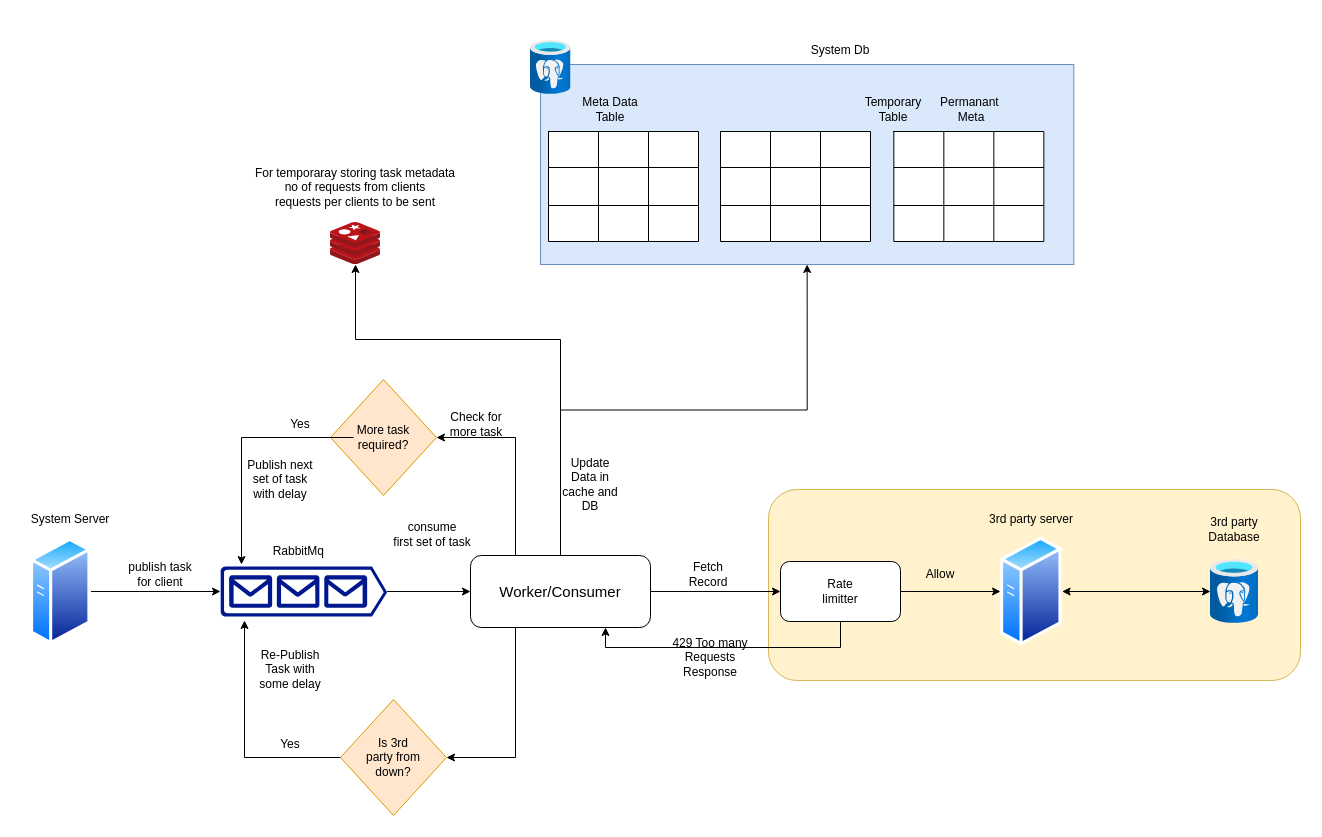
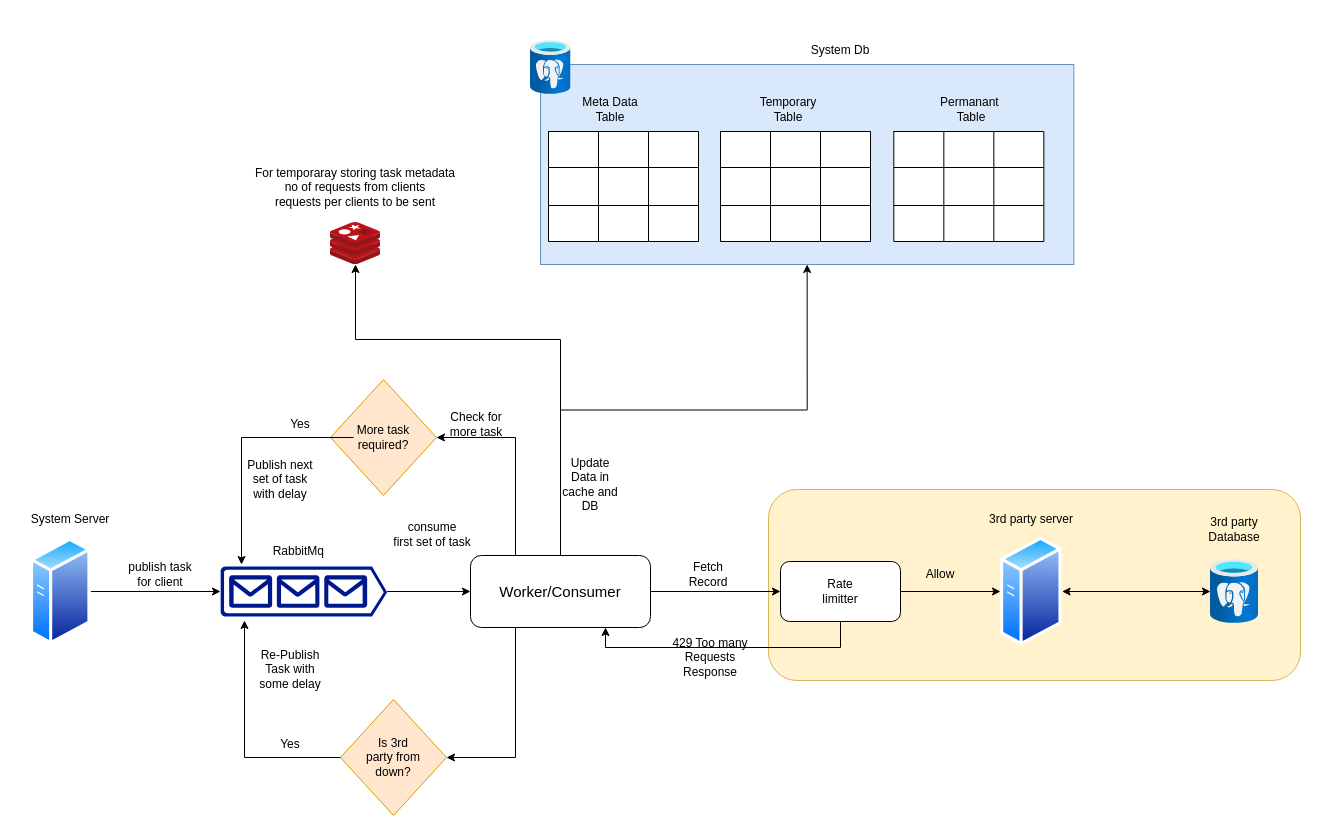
(894, 110) -> (789, 110)
(972, 110) -> (972, 110)
